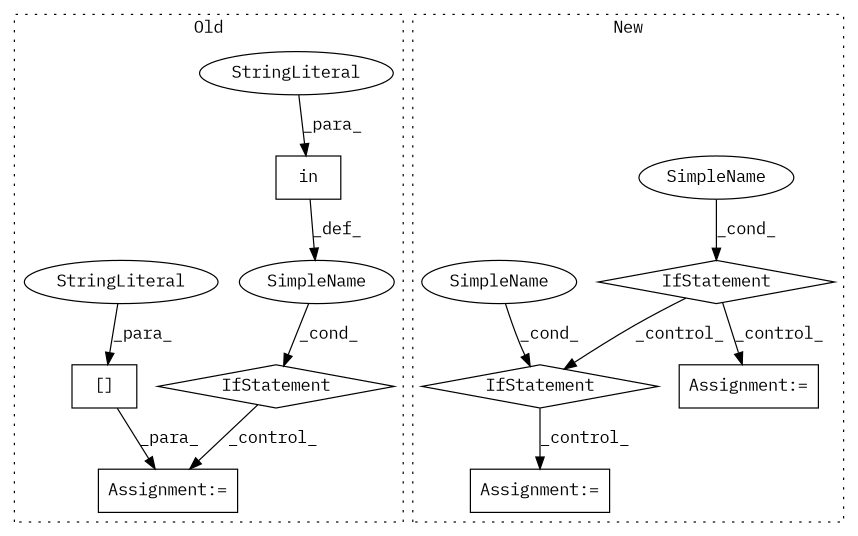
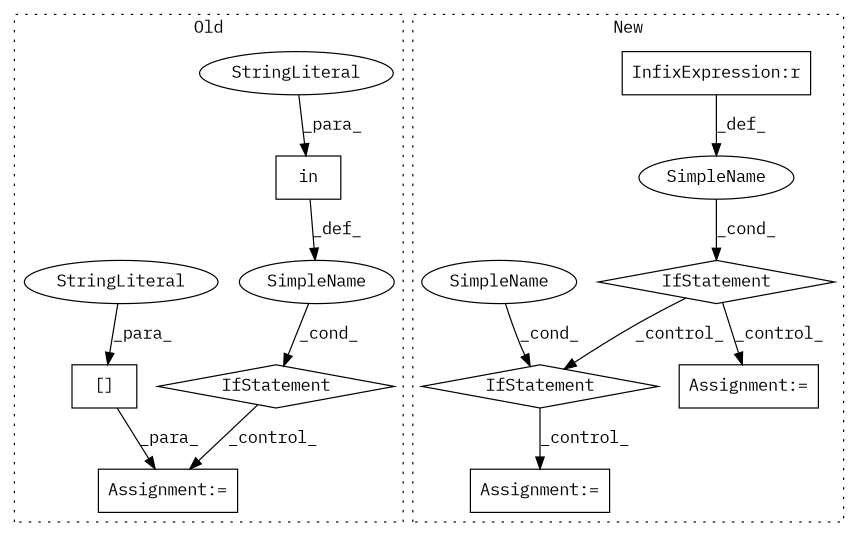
none -> (716, 73)
